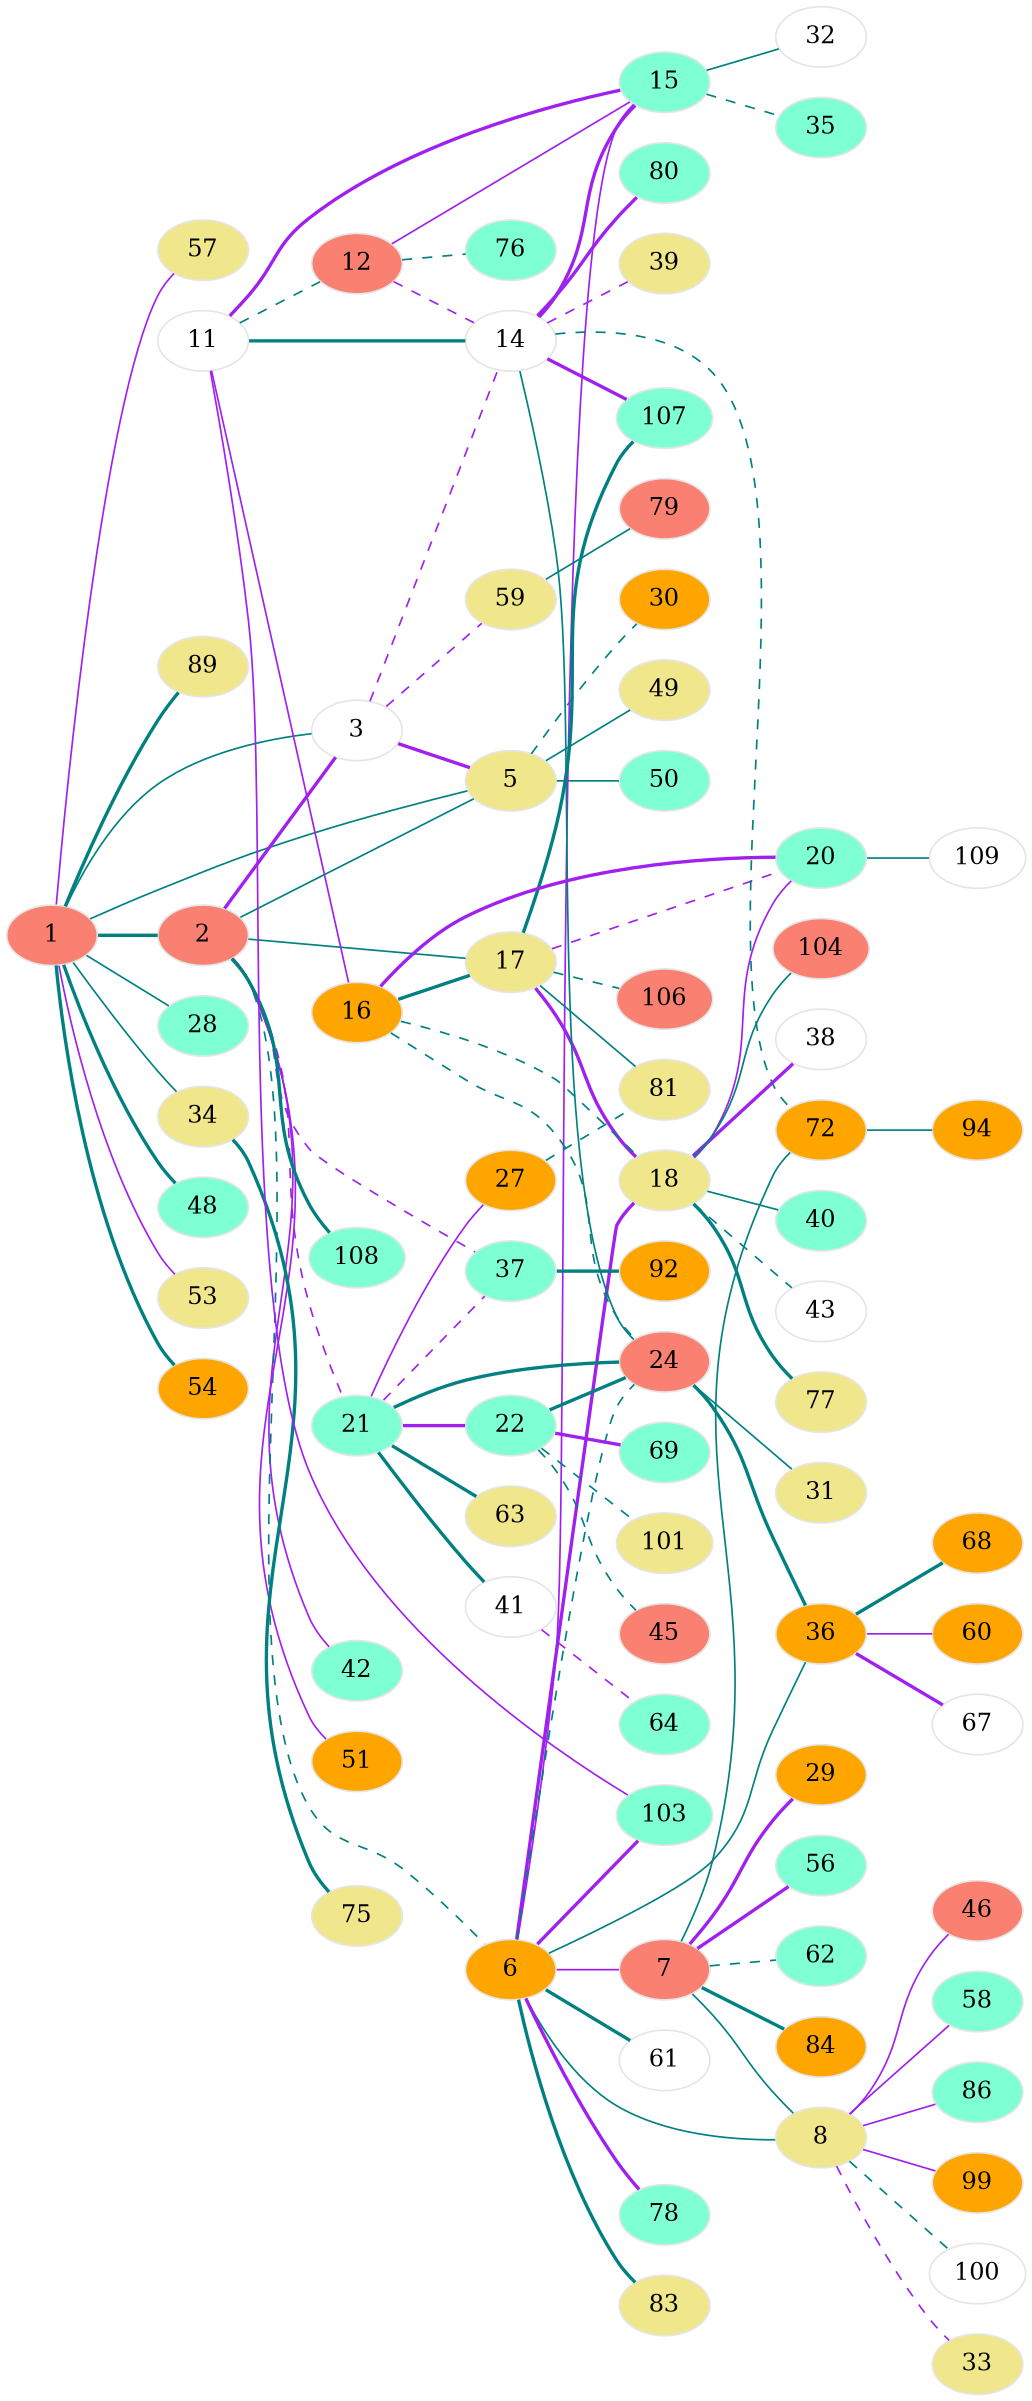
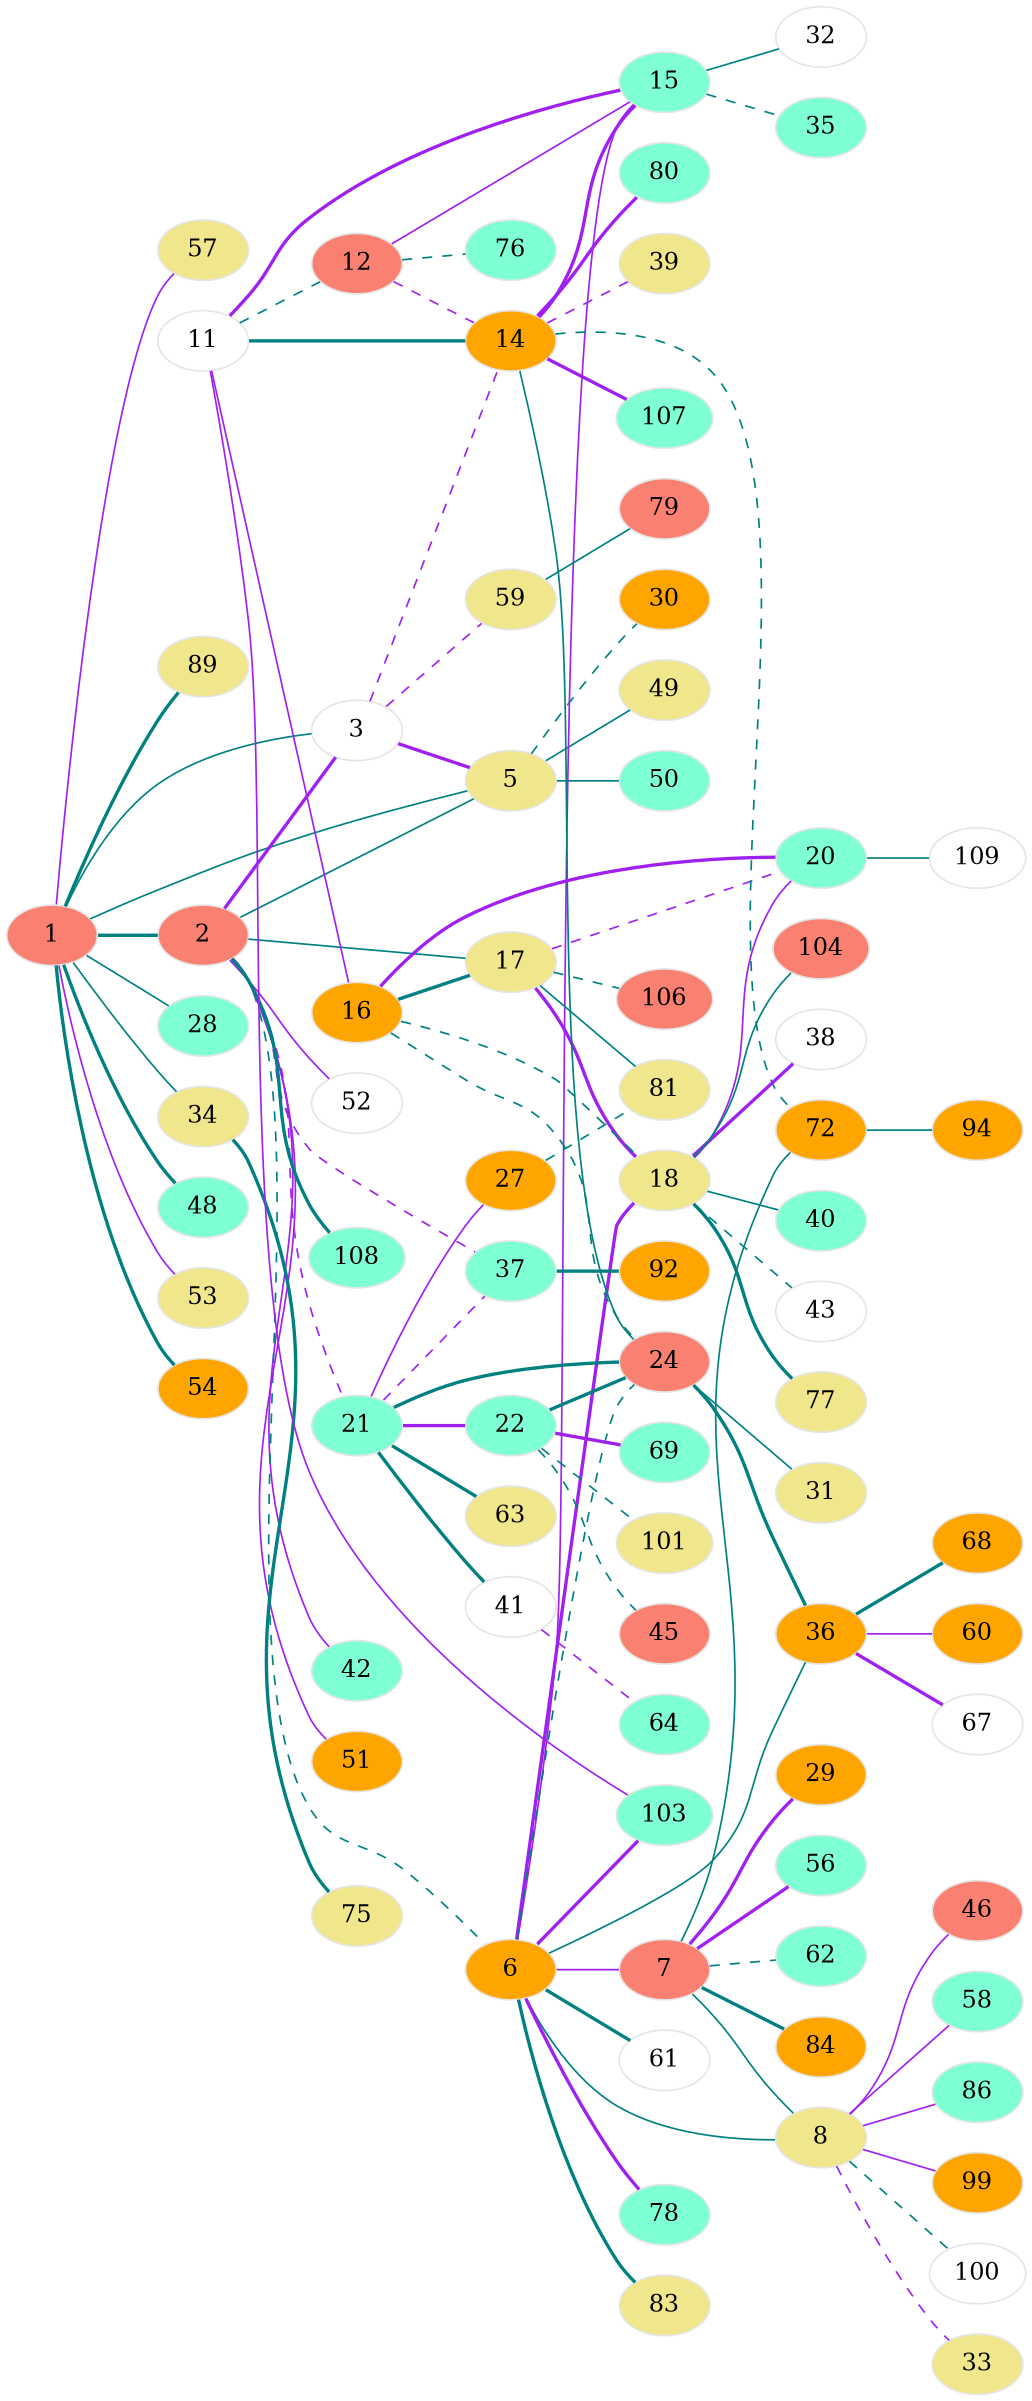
(511, 341) -> (511, 341)
(572, 684) -> none
none -> (357, 1103)
